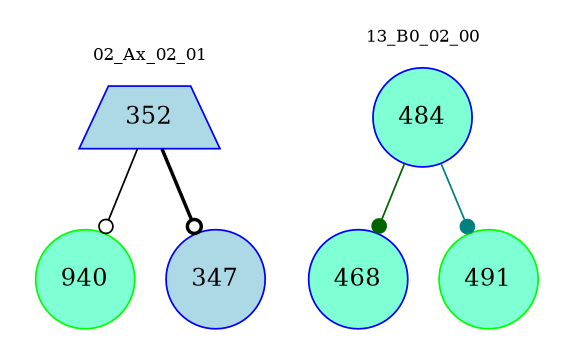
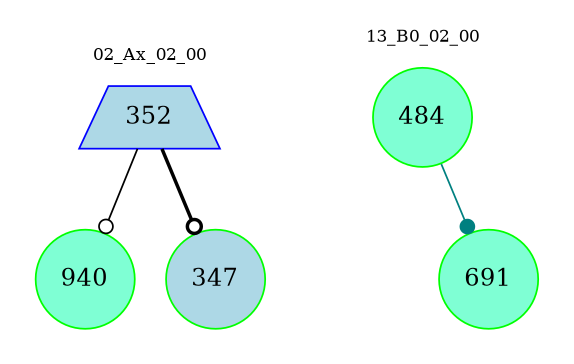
(150, 56) -> (150, 56)
(423, 117) -> (423, 117)
(216, 279) -> (216, 279)
(358, 279) -> none
(489, 279) -> (489, 279)
